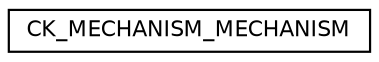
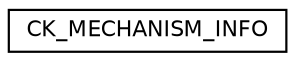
(189, 31) -> (148, 31)
